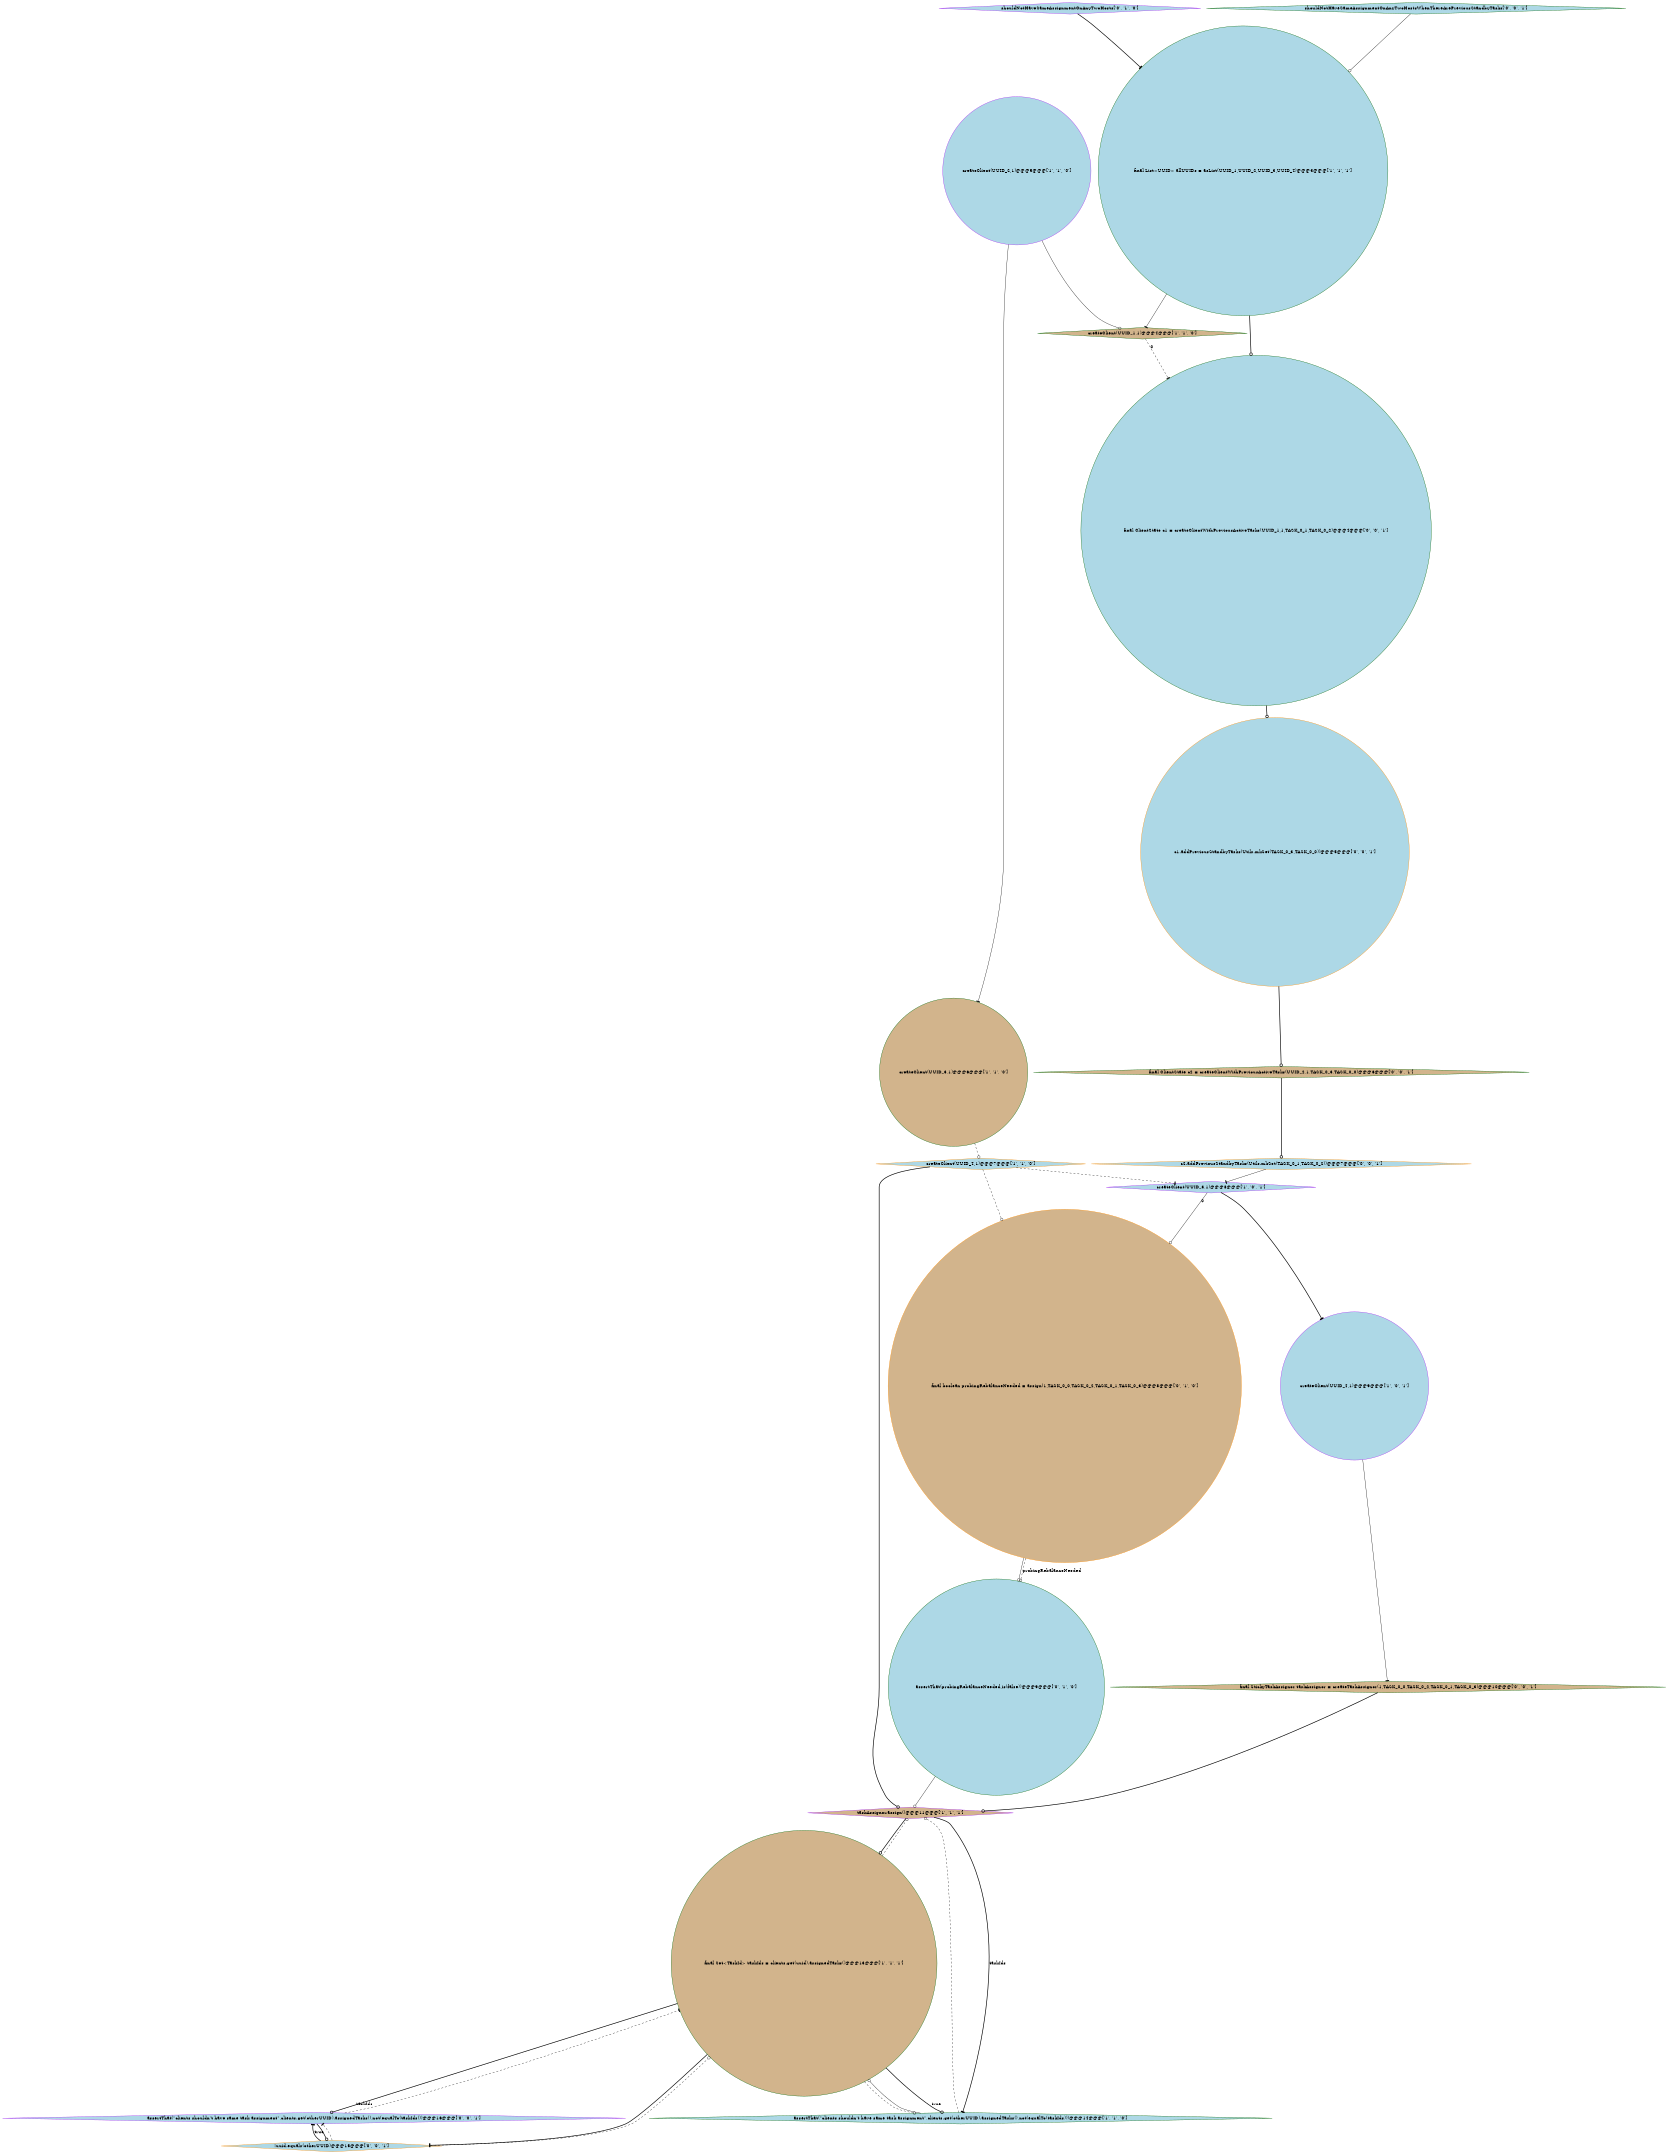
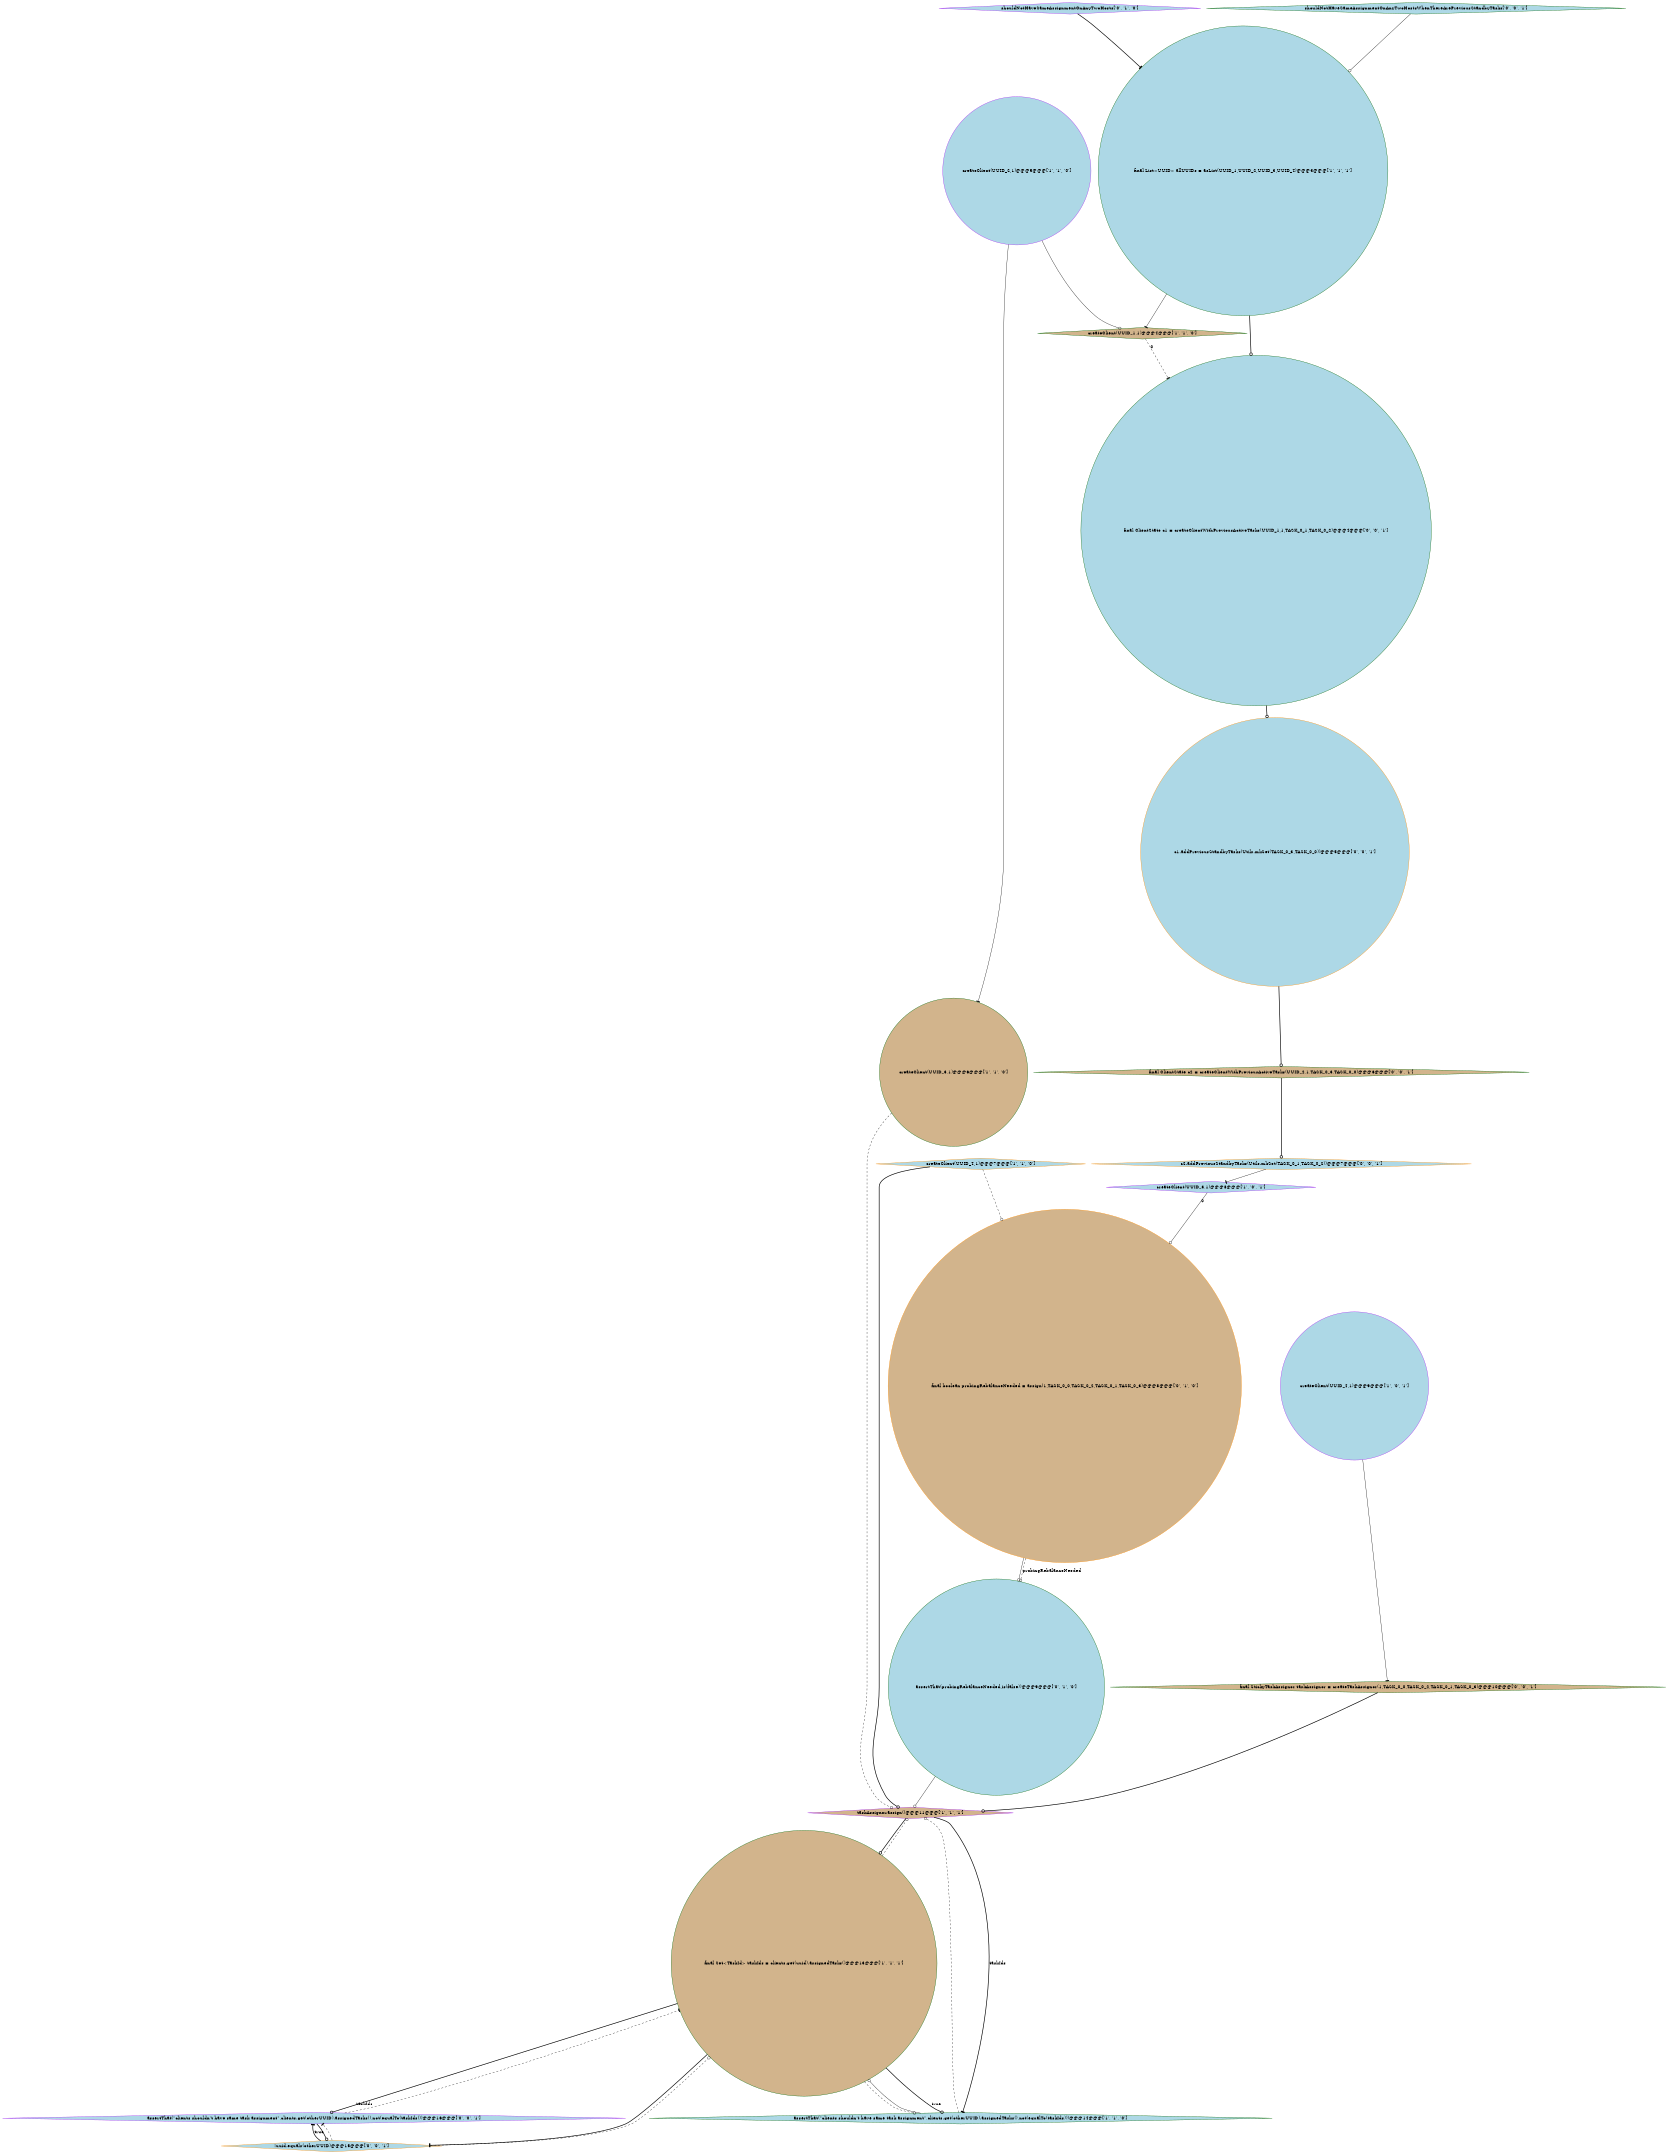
(977, 1150) -> (867, 1462)
(1095, 1175) -> none
(1278, 1249) -> none
